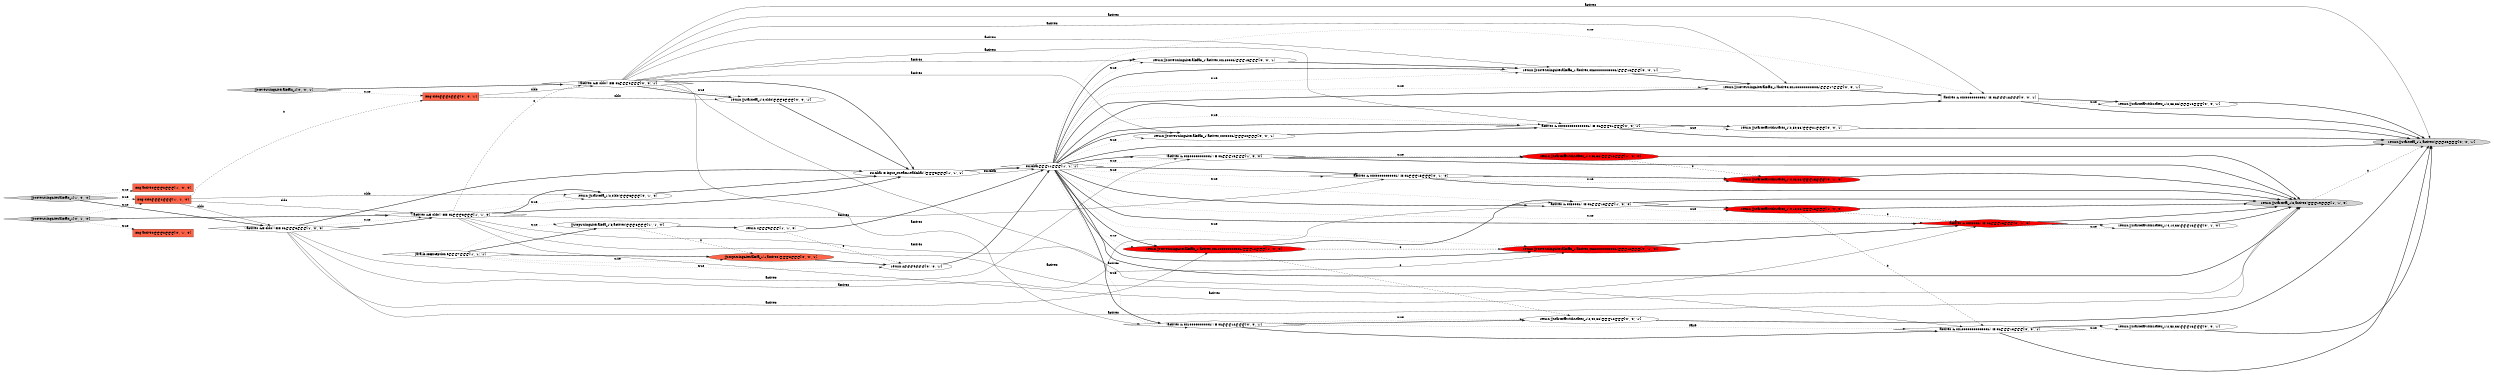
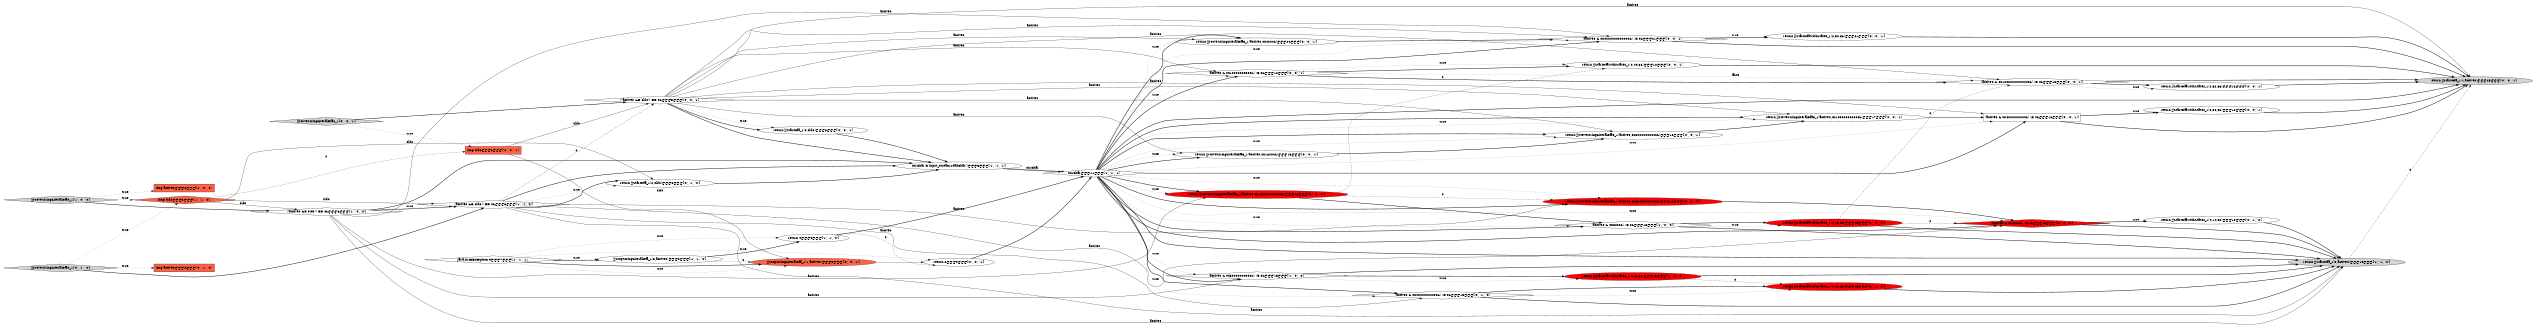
(597, 98) -> (656, 210)
(163, 200) -> (184, 200)
none -> (641, 241)
(849, 262) -> (899, 262)
(924, 284) -> (932, 14)
